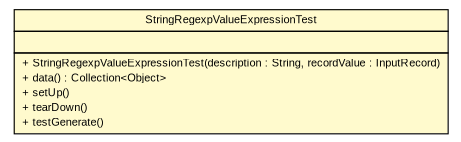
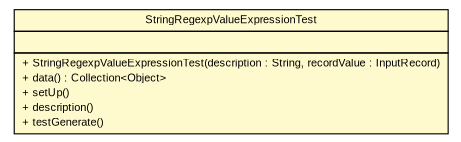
(55, 108) -> (58, 108)
